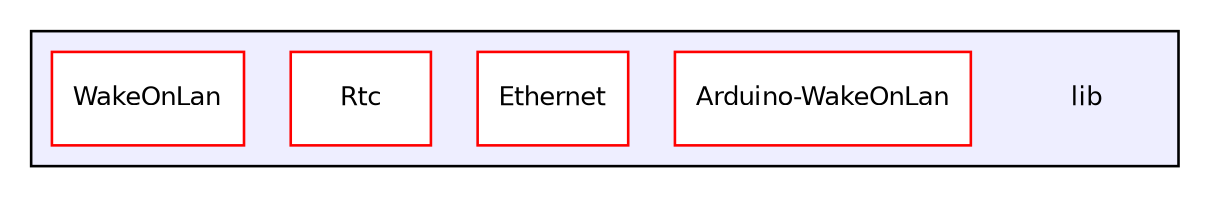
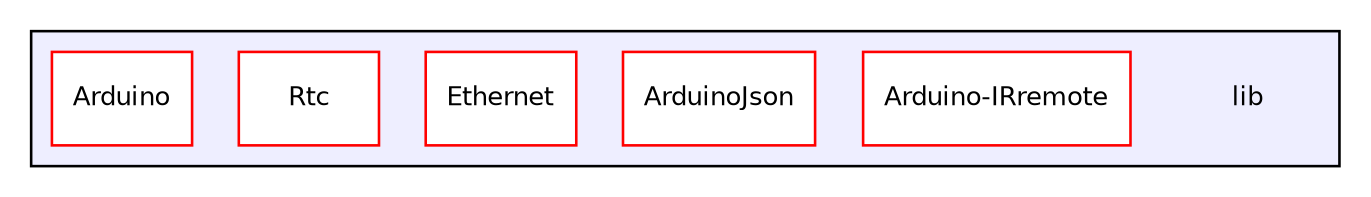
(148, 99) -> (122, 99)
none -> (719, 99)
(823, 99) -> (997, 99)
